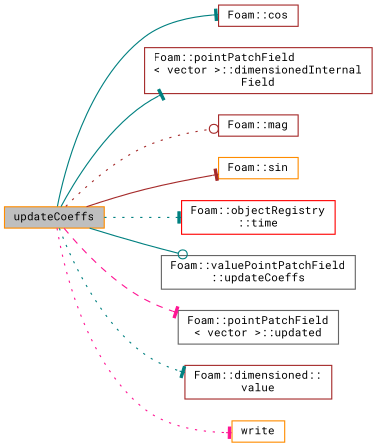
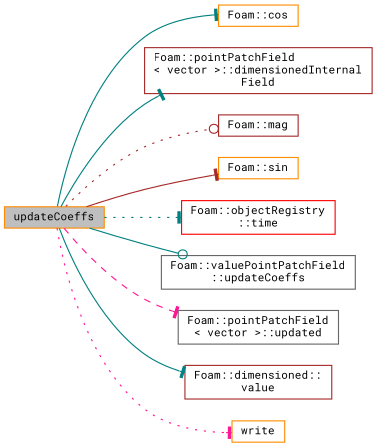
(258, 16) -> (258, 16)
(105, 313) -> (105, 313)
